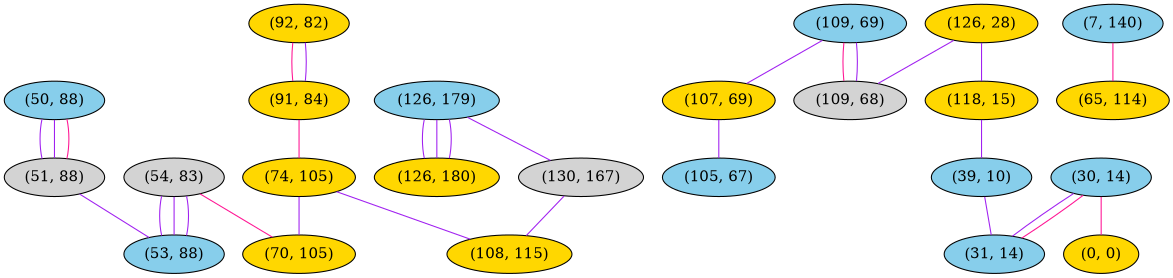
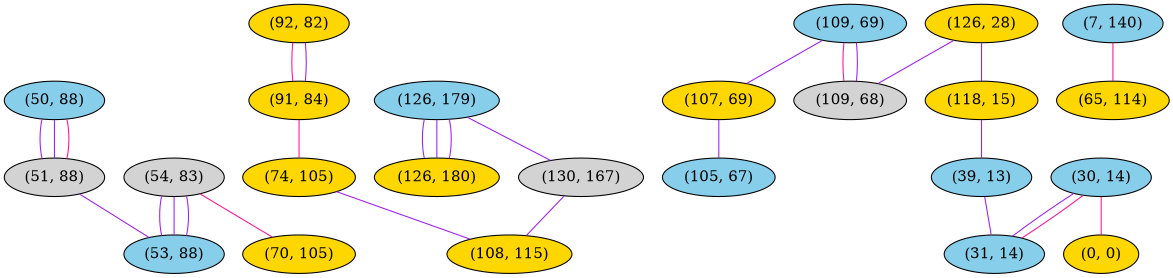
(982, 177) -> (982, 177)
(299, 216) -> none
